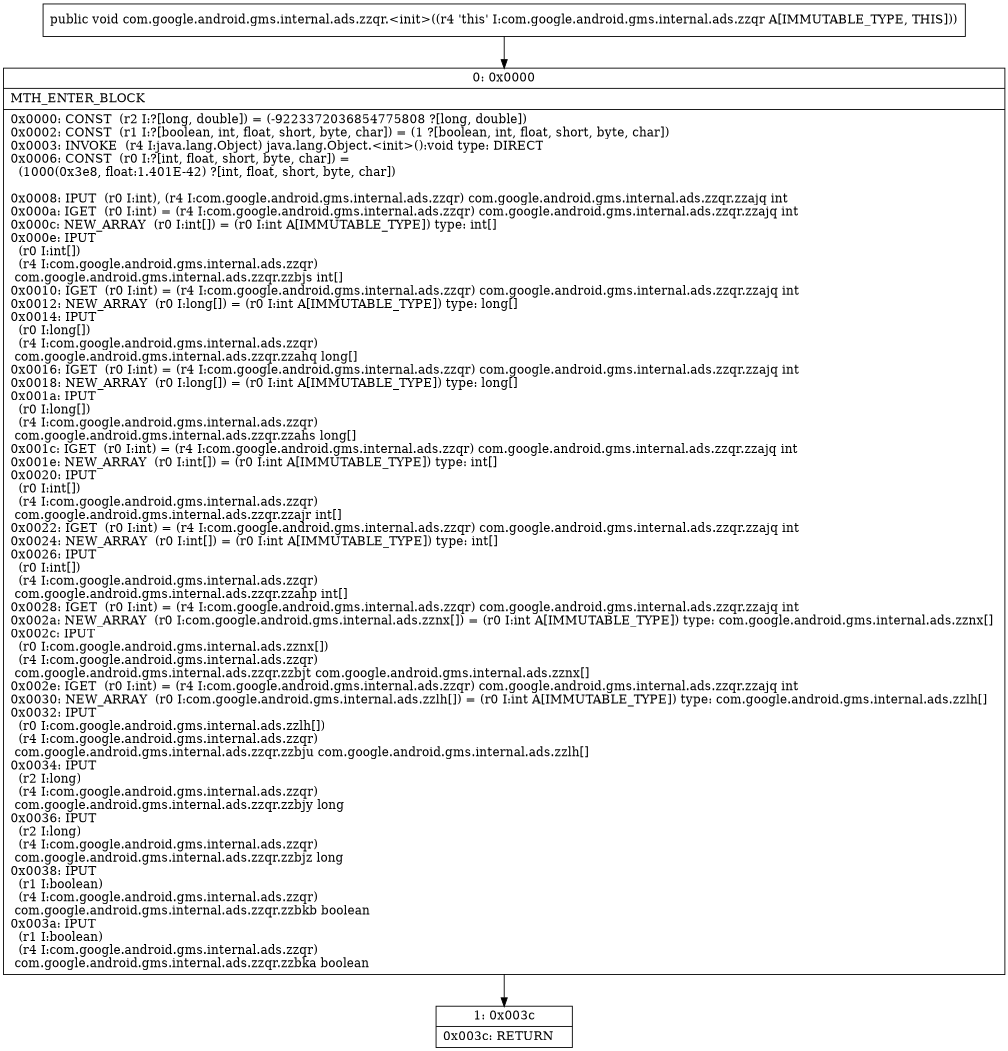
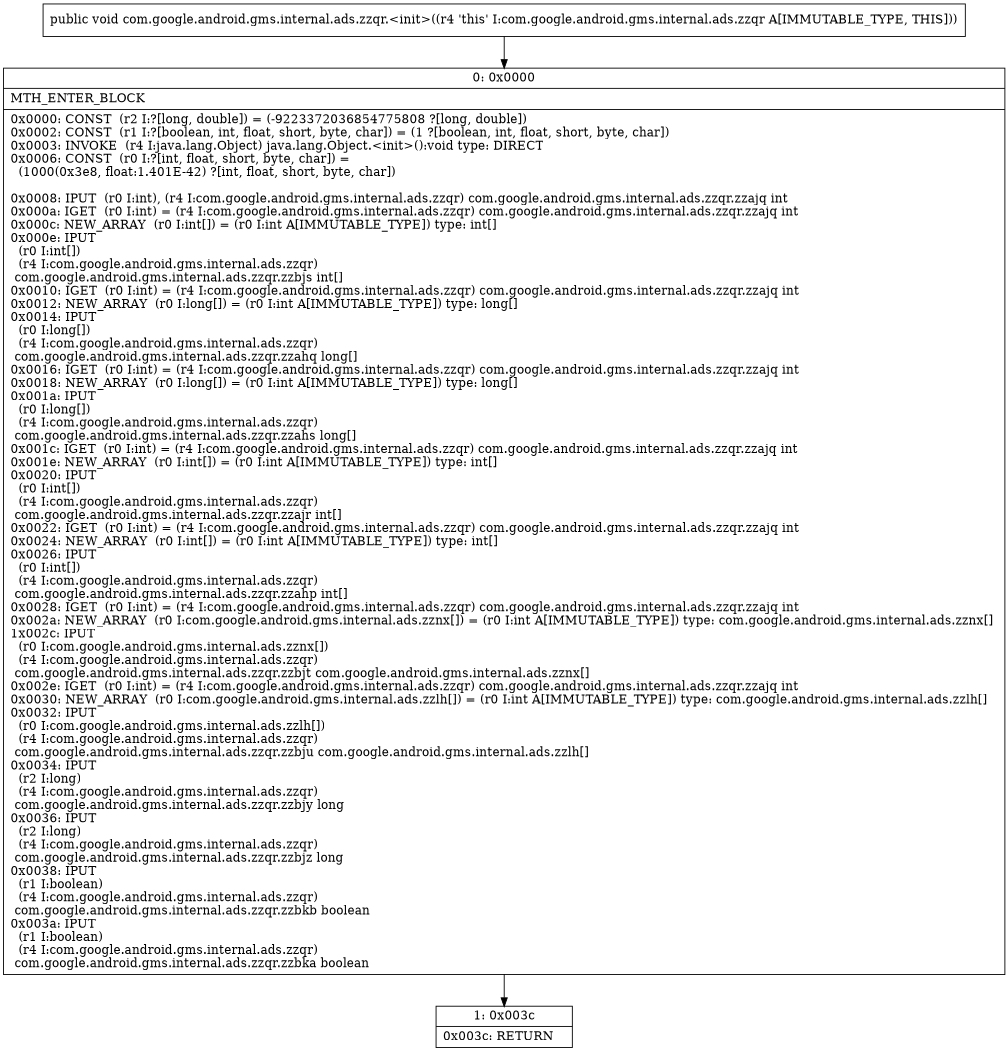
(57, 634) -> (57, 634)
